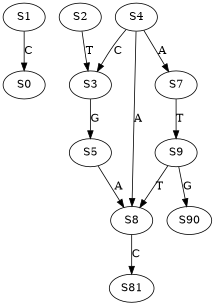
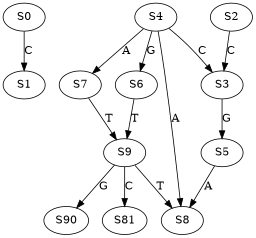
(24, 47) -> (24, 47)
(90, 51) -> (231, 51)
none -> (136, 85)
(132, 250) -> (125, 183)
